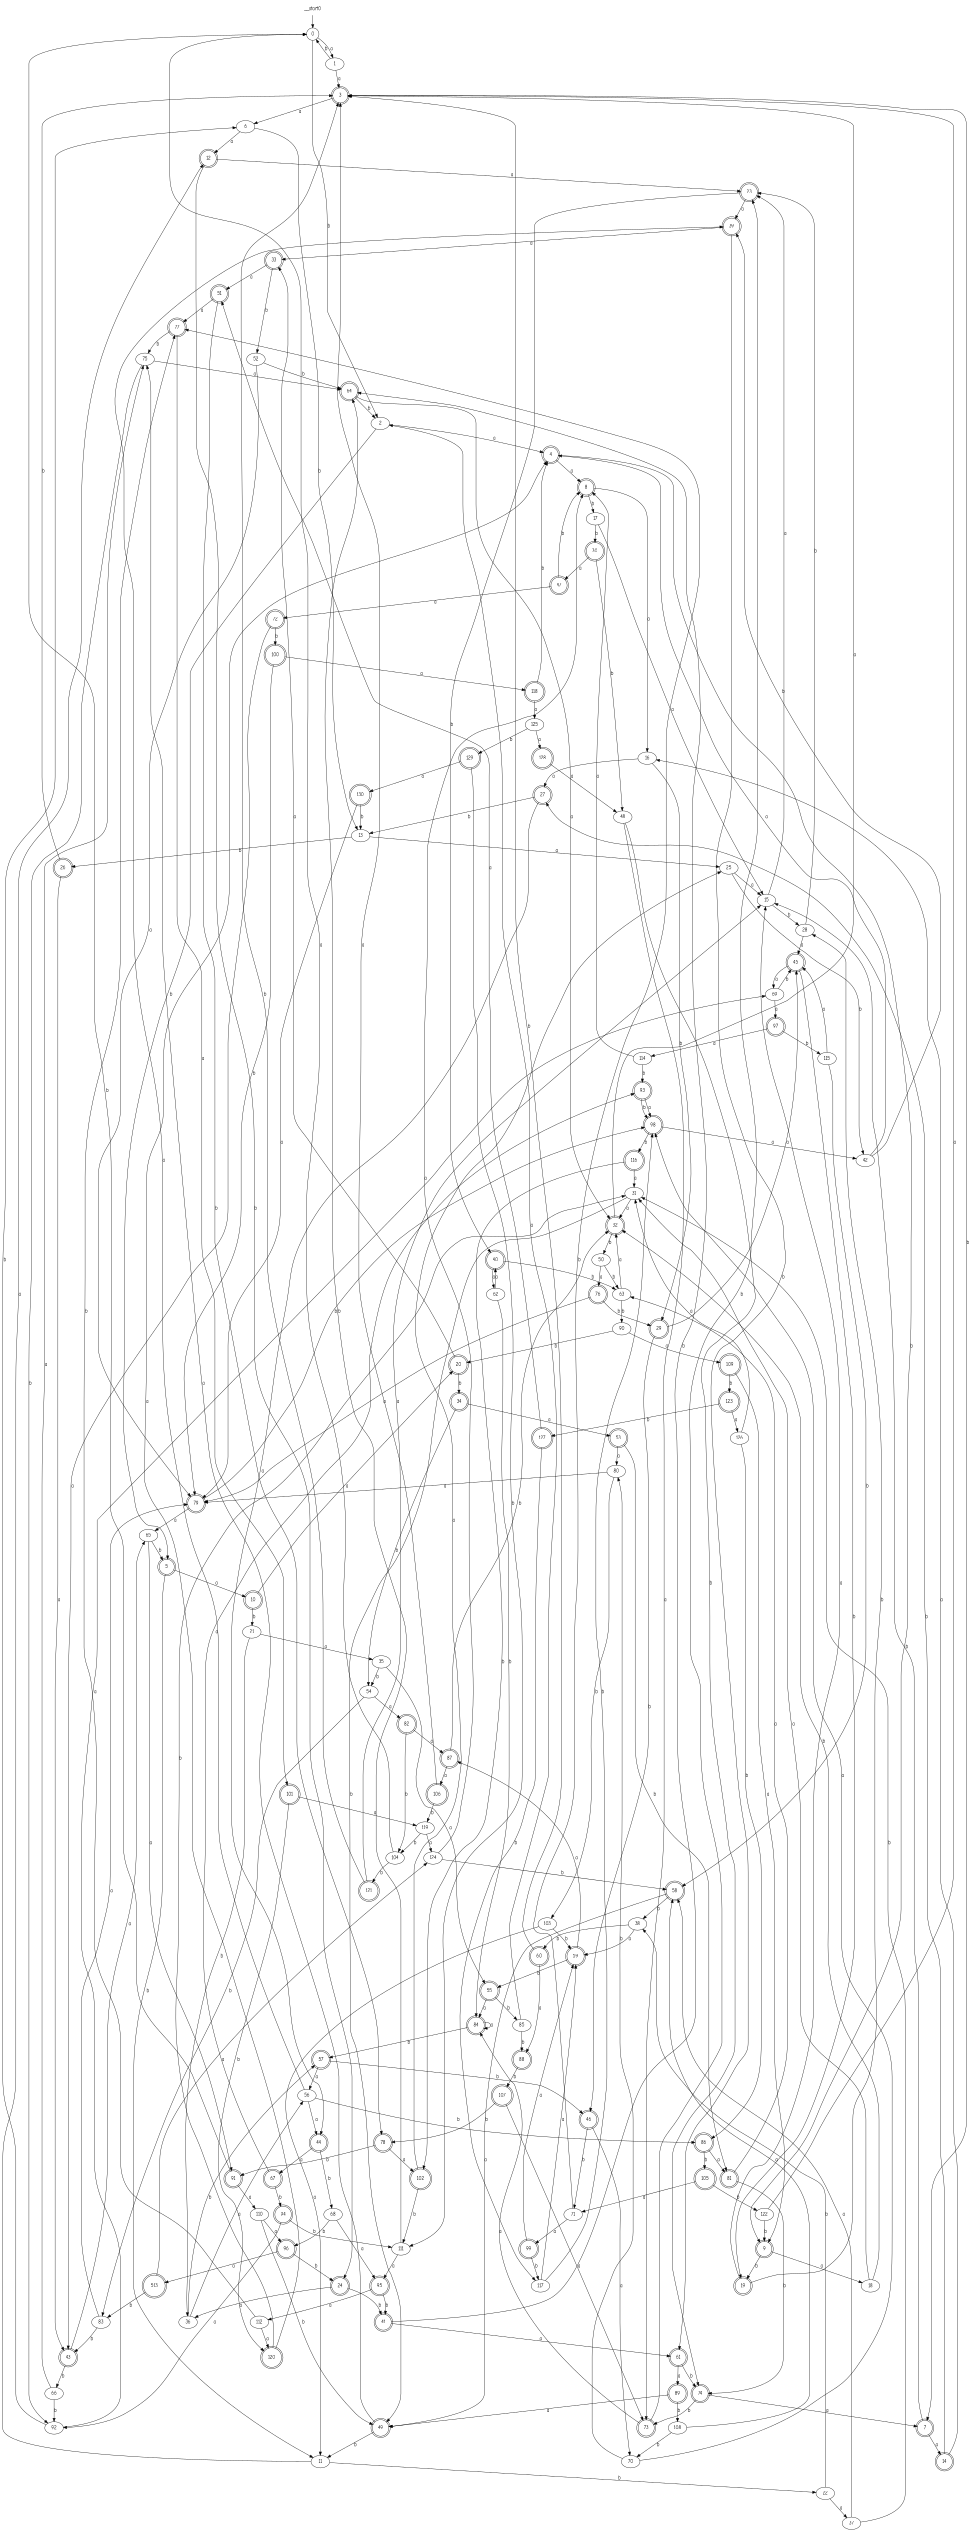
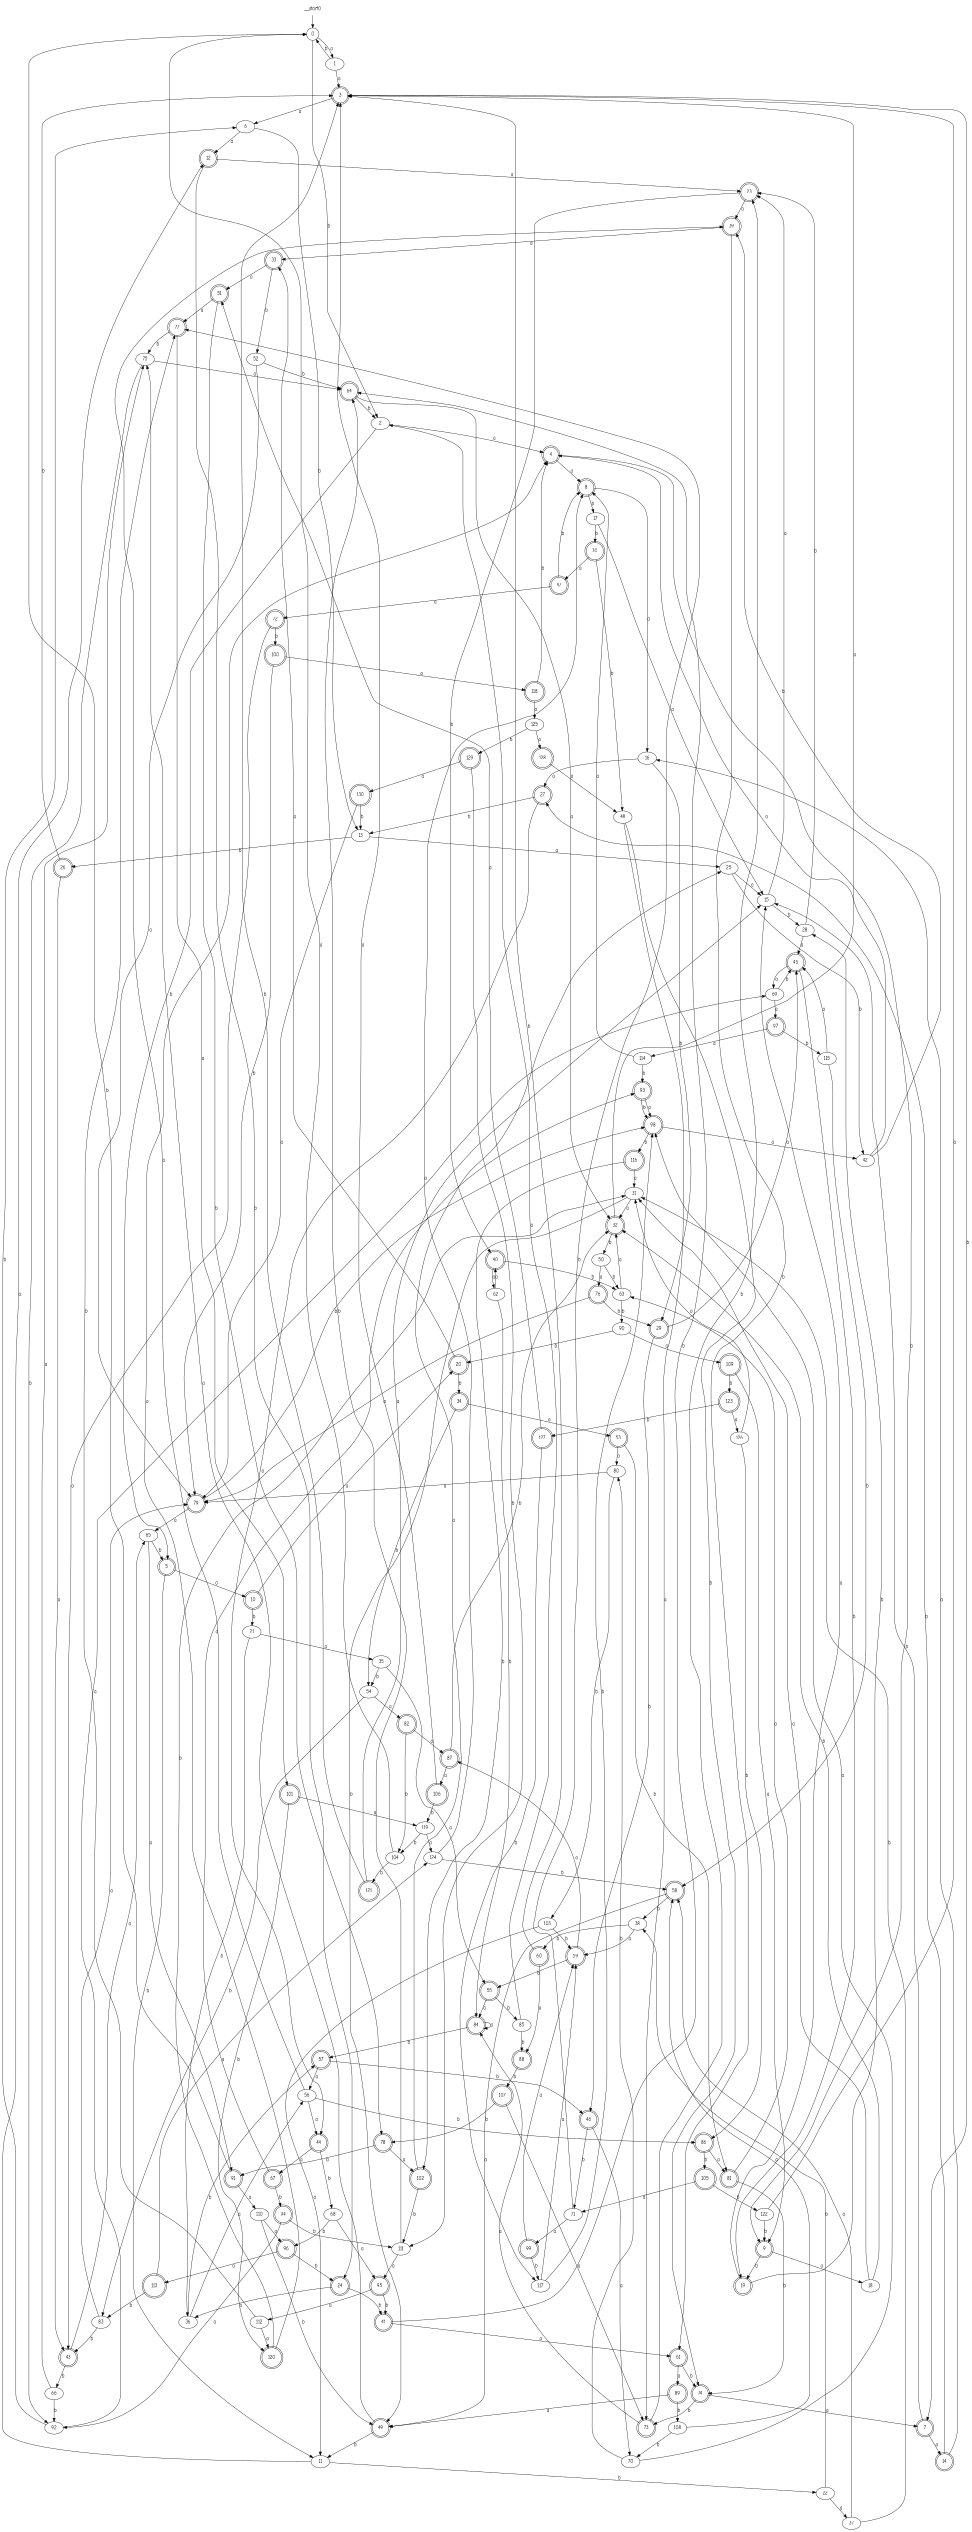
(154, 2286) -> (154, 2286)
